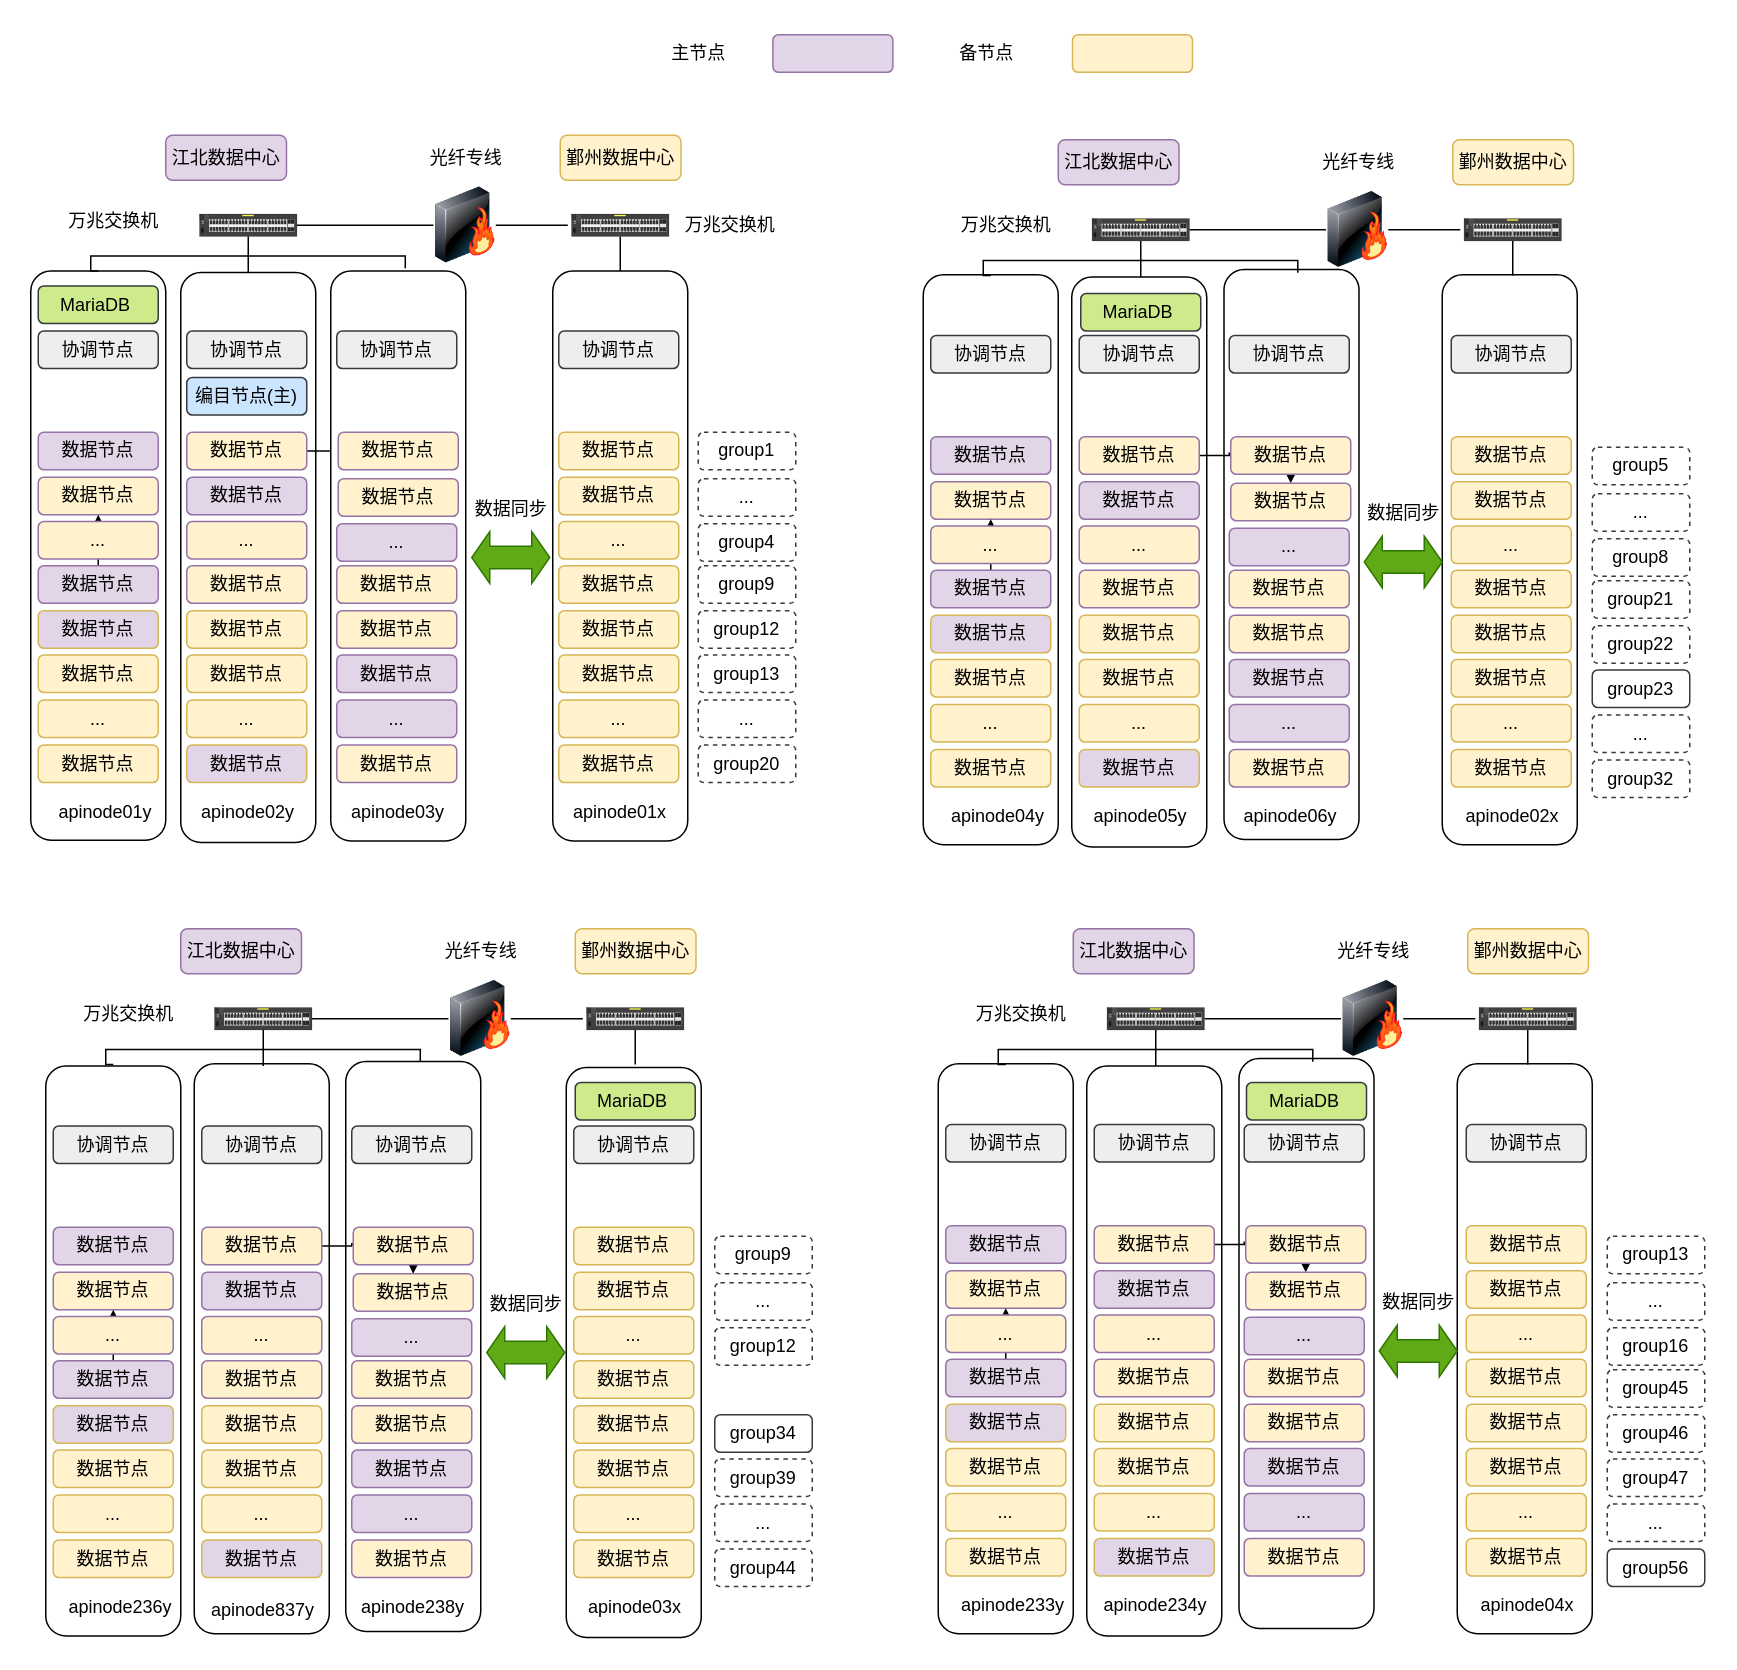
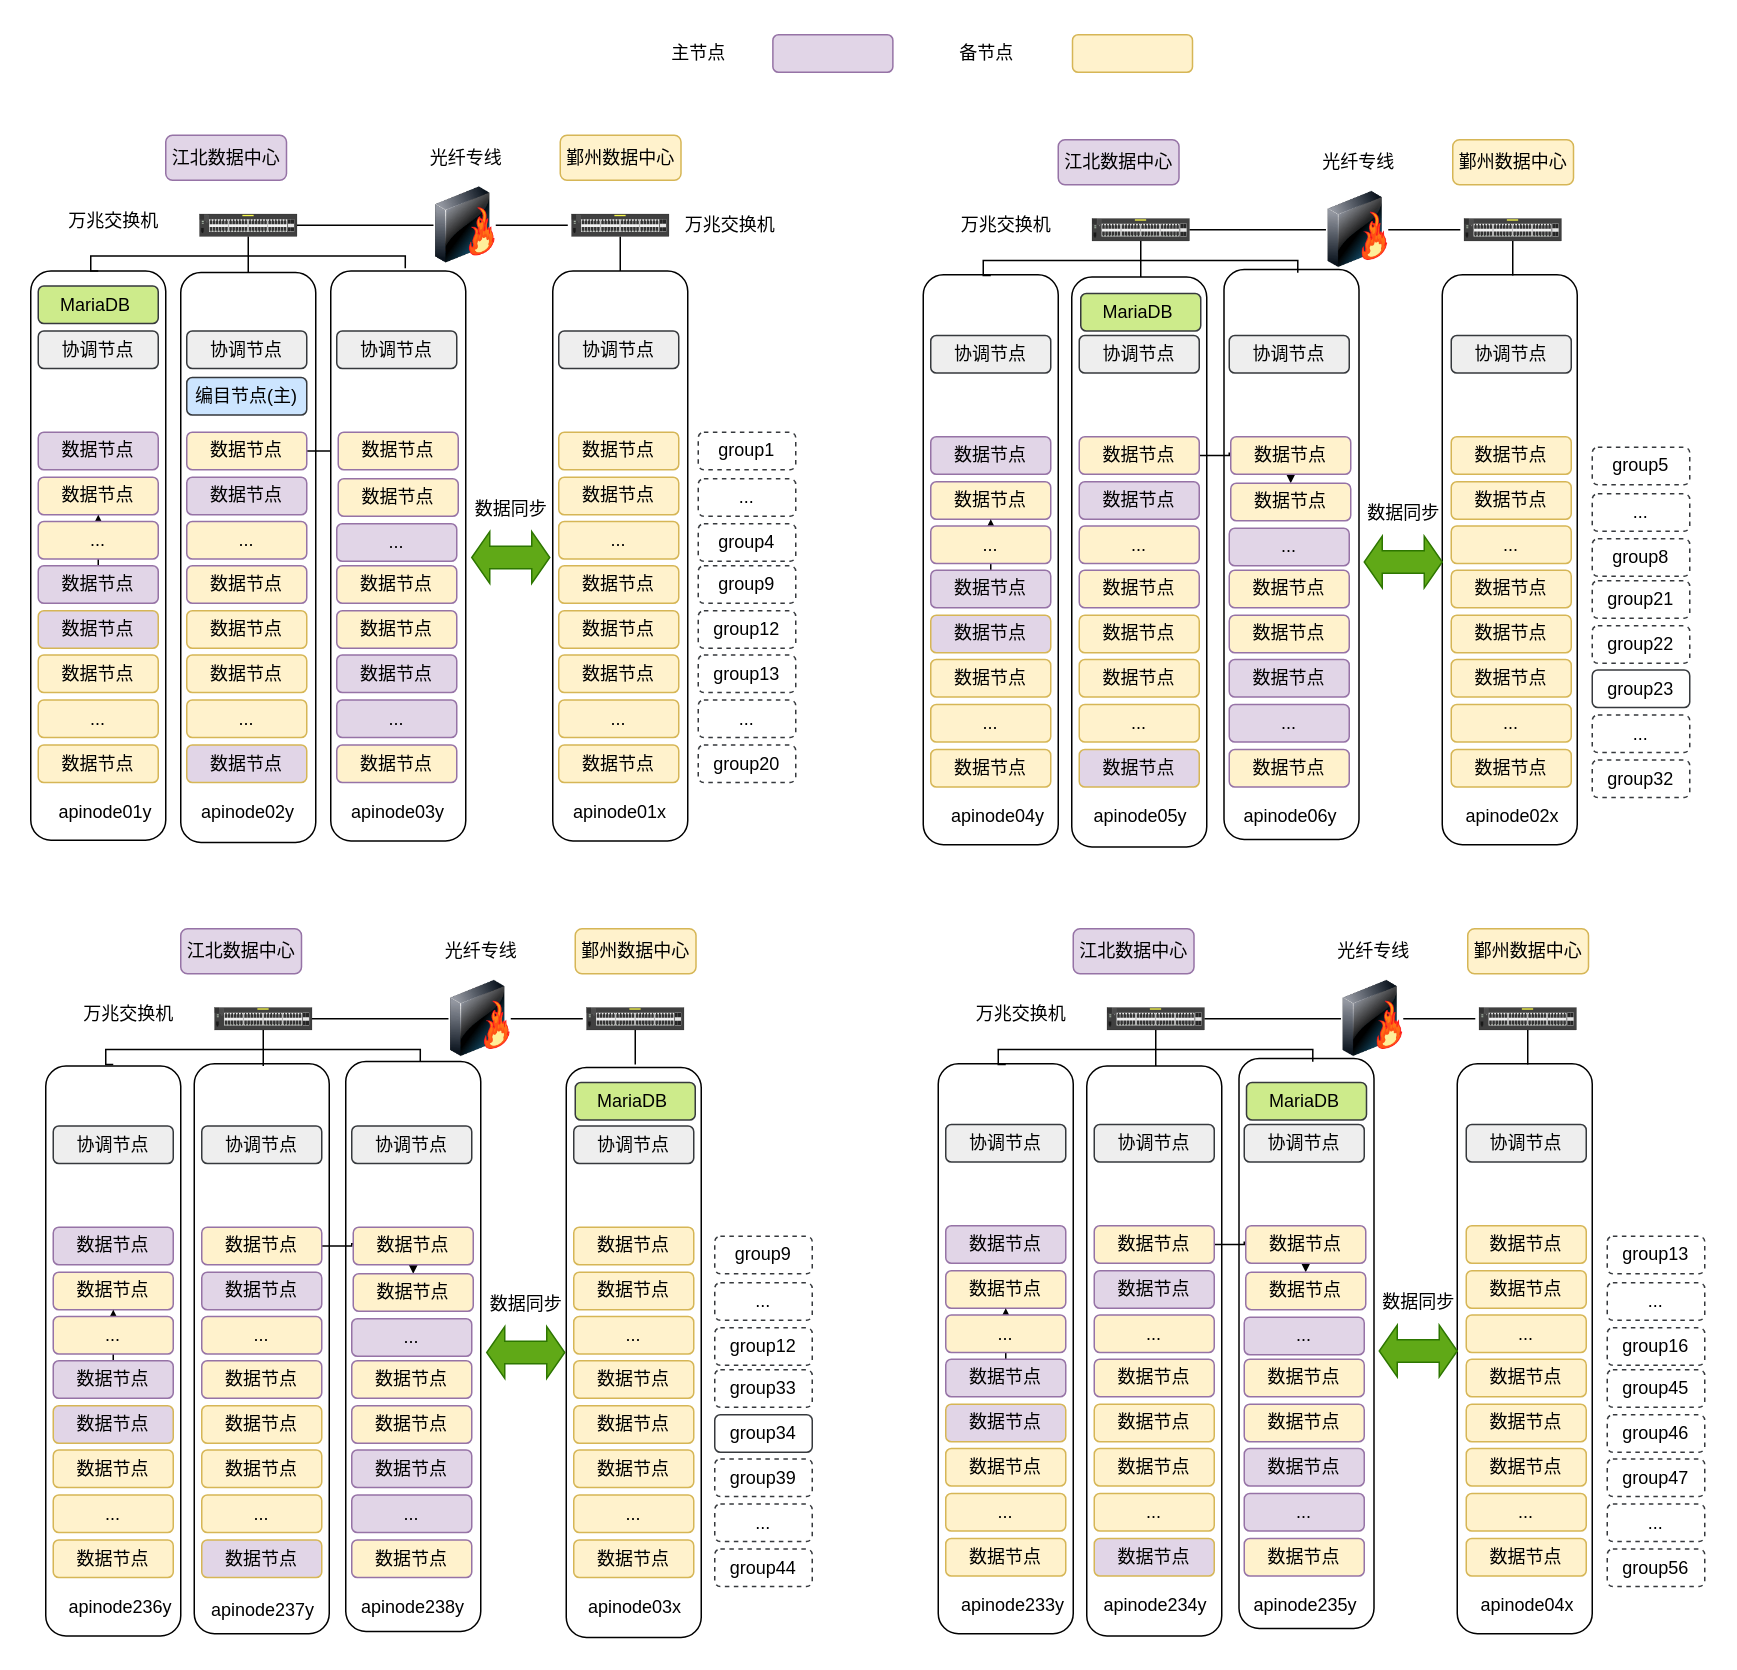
none -> (764, 1388)
(1656, 1568) -> (1656, 1568)
none -> (1306, 1606)
(263, 1610) -> (263, 1610)
